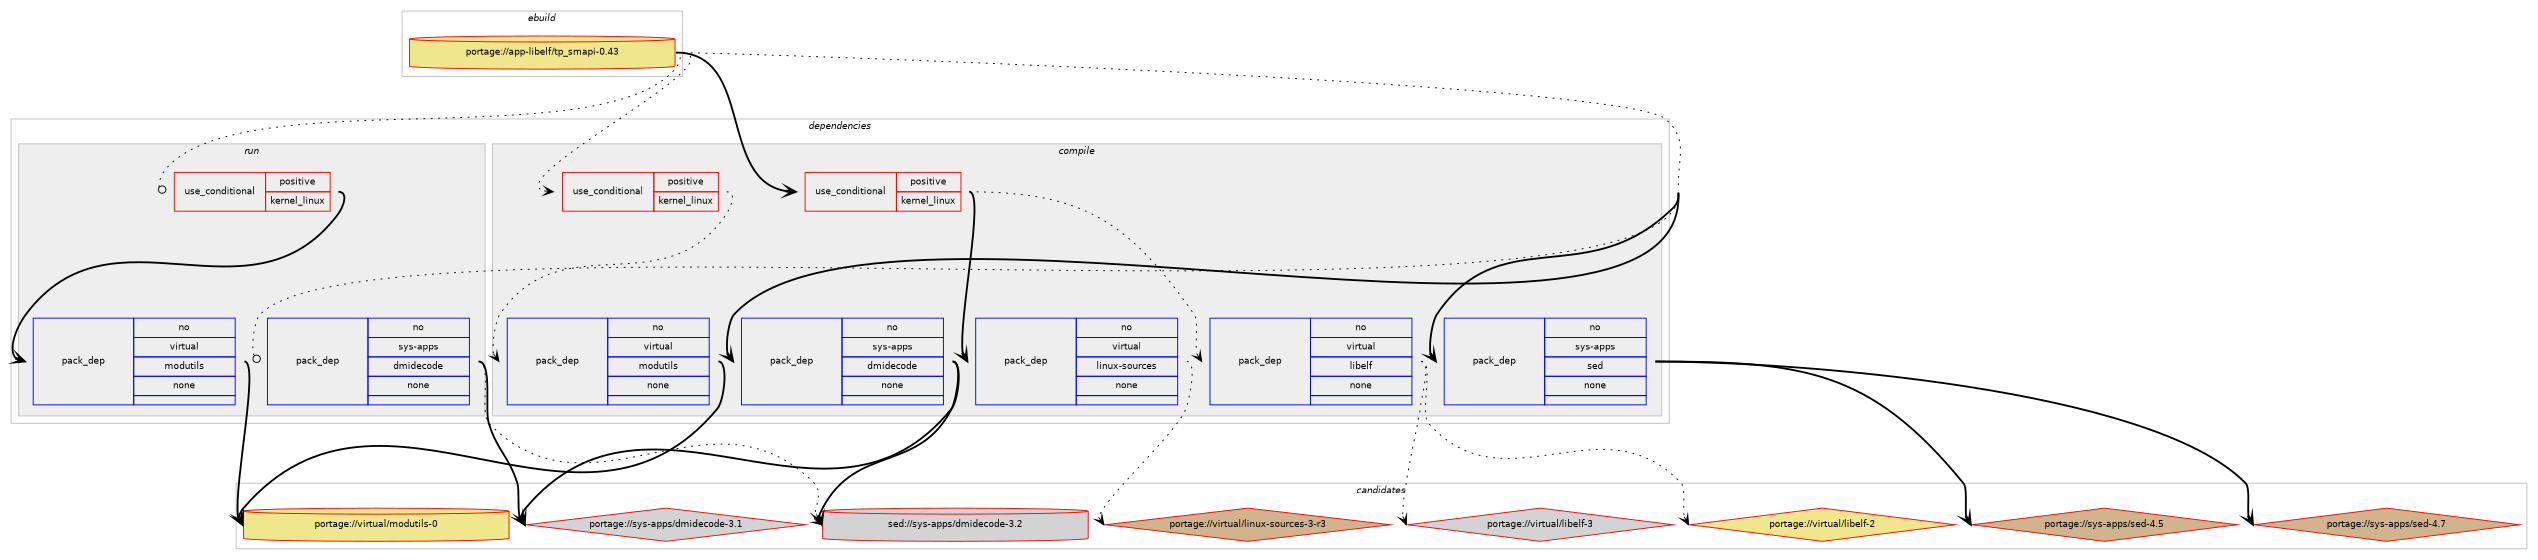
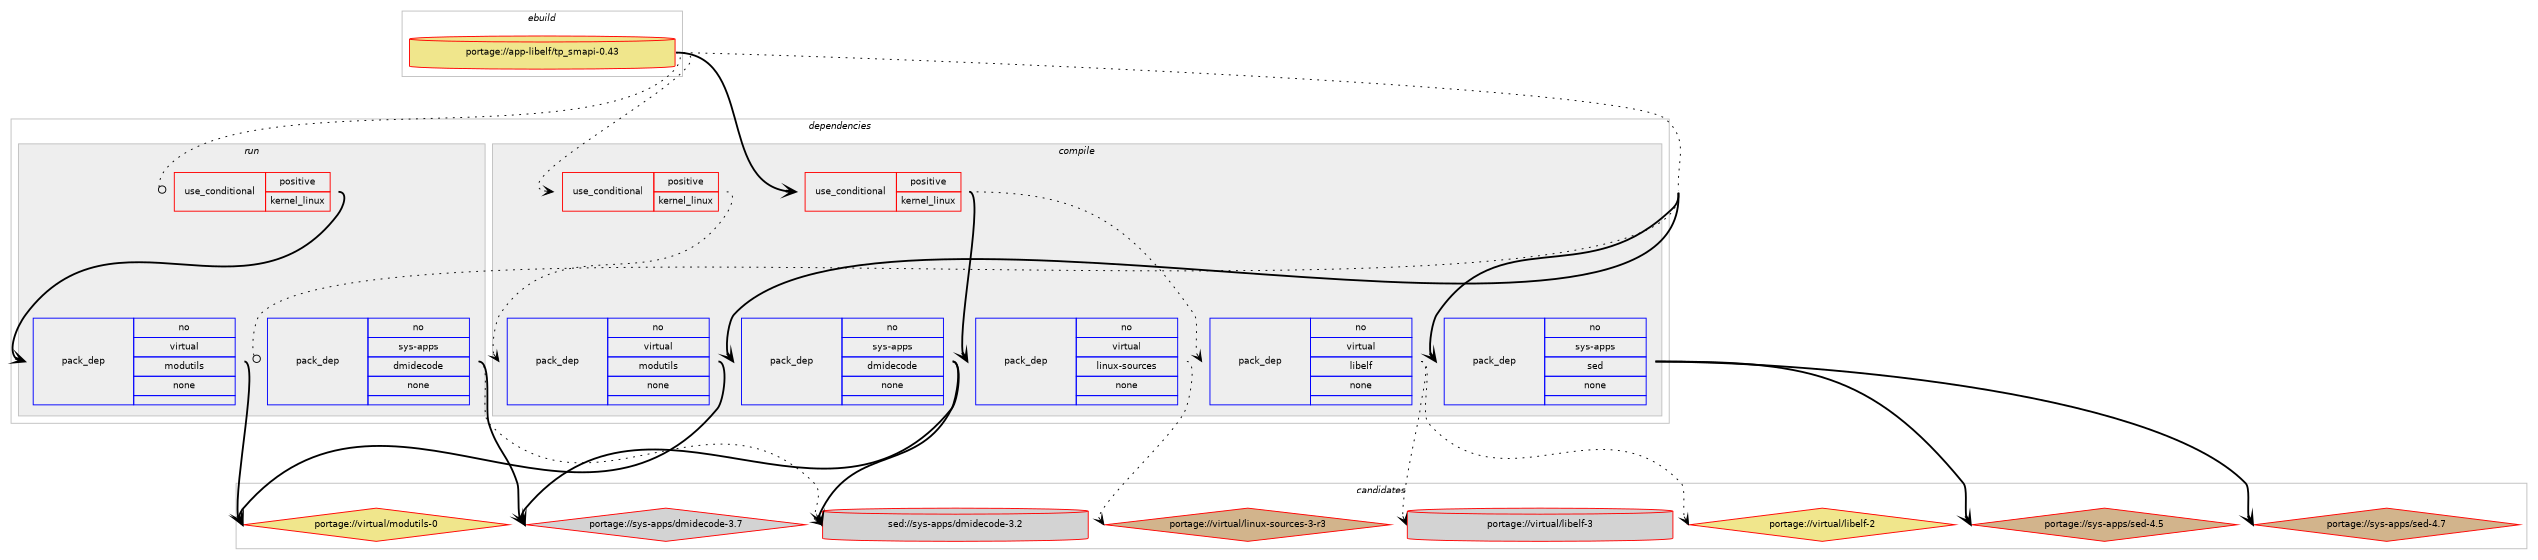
(376, 525) -> (376, 525)
(666, 525) -> (666, 525)
(1540, 525) -> (1540, 525)
